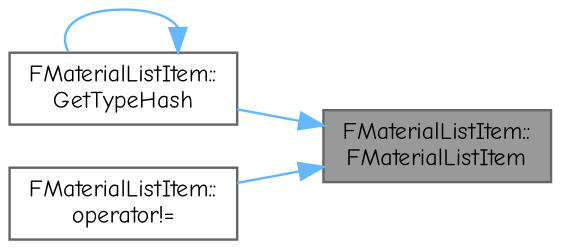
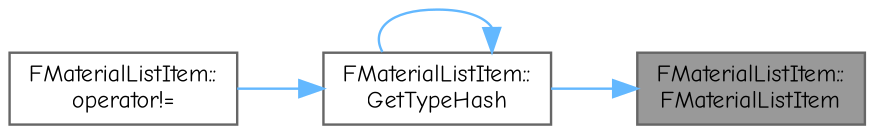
(268, 177) -> (268, 89)
